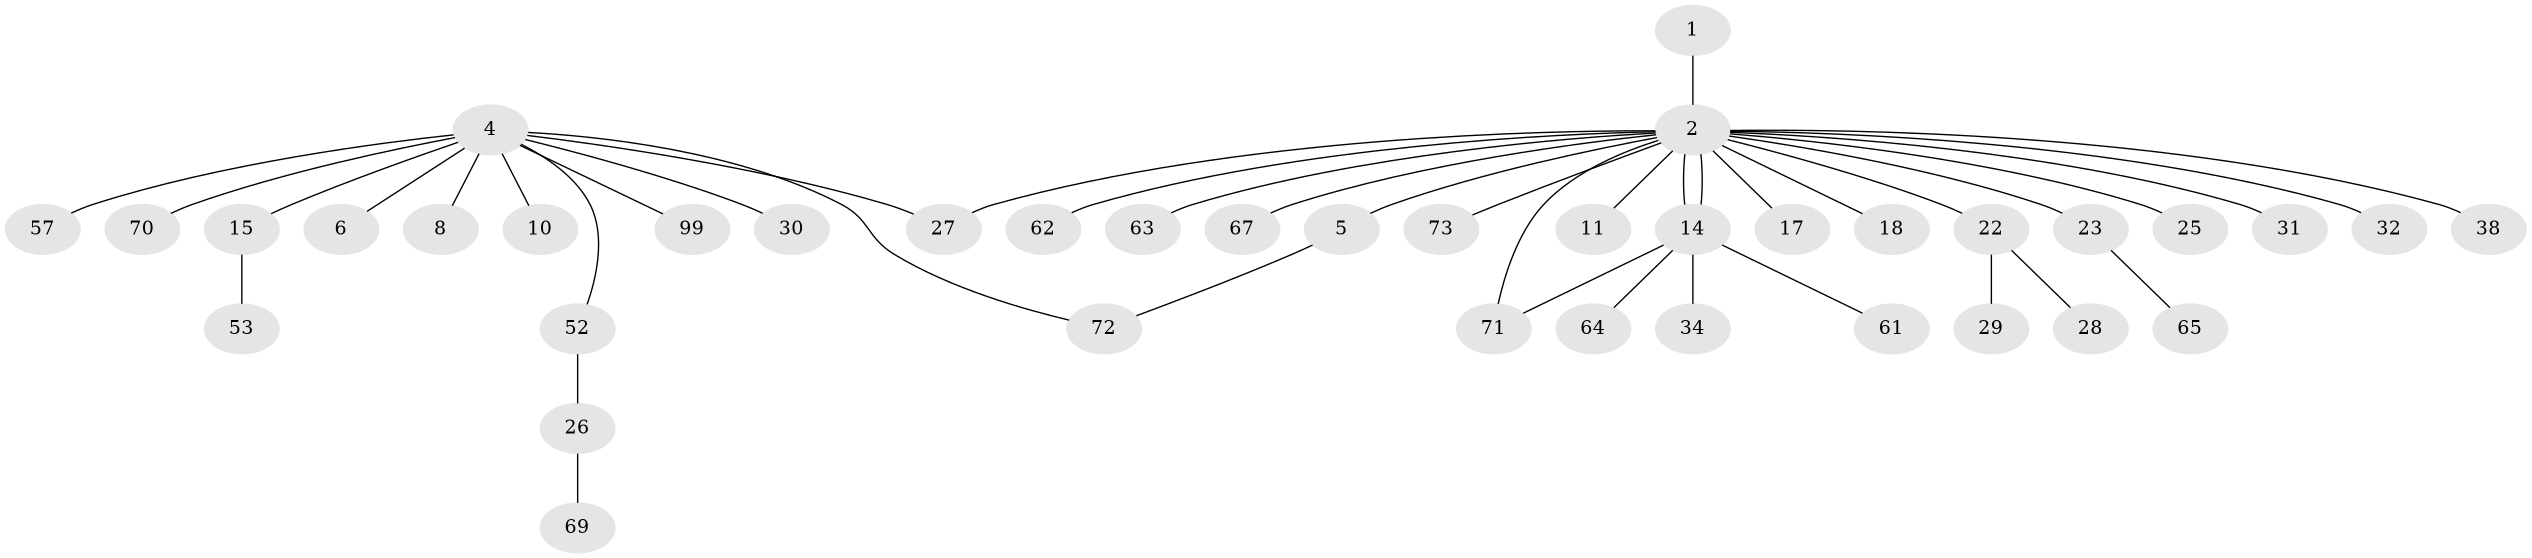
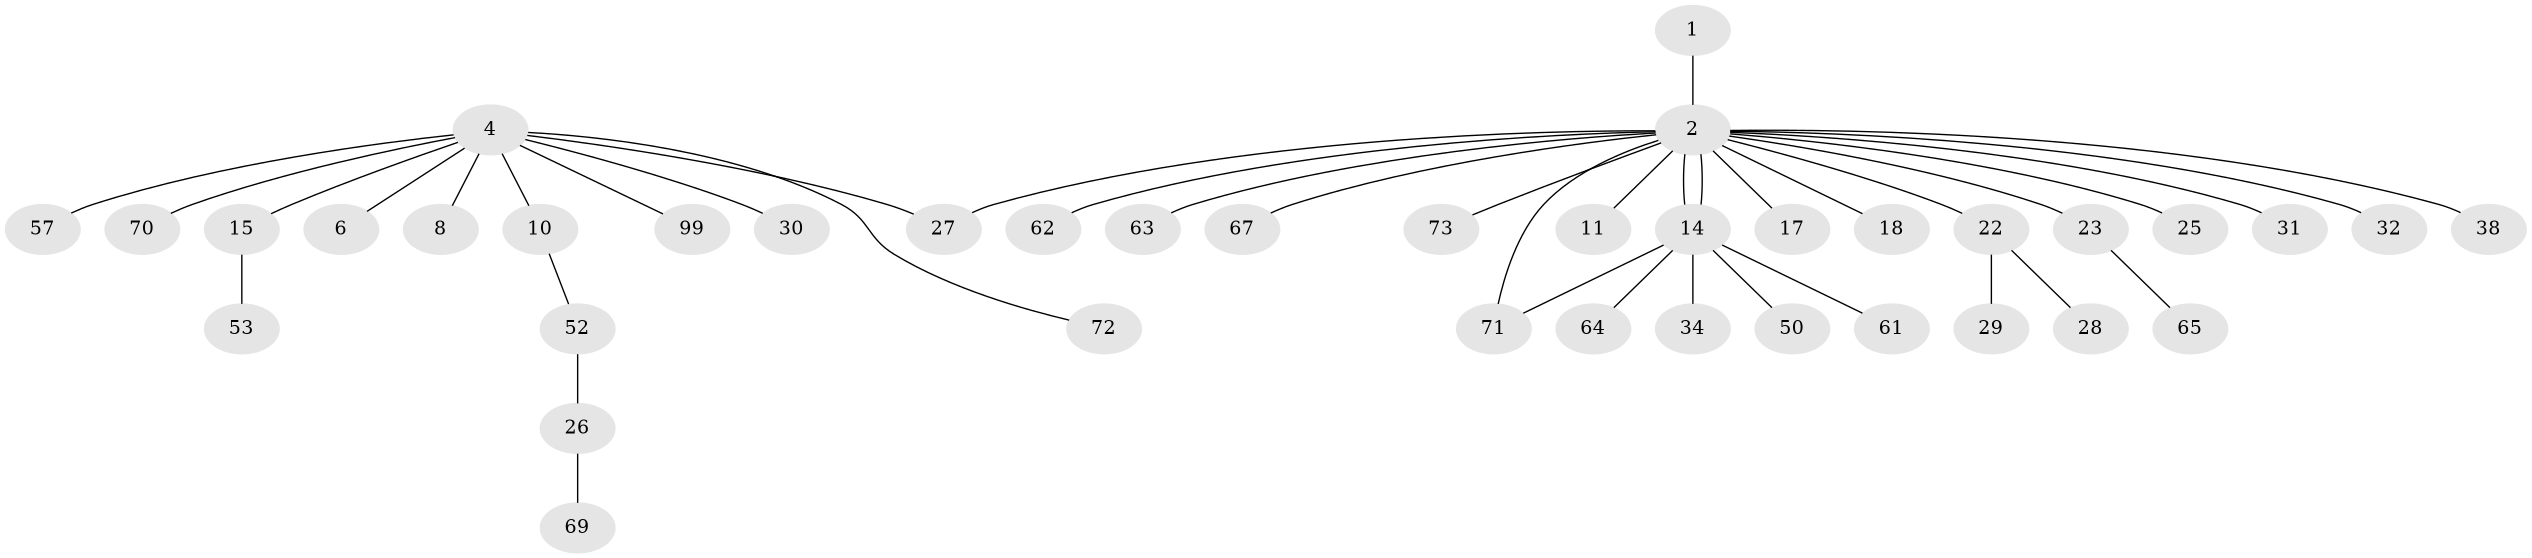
(592, 209) -> (559, 279)
(1342, 229) -> none
none -> (1792, 329)
